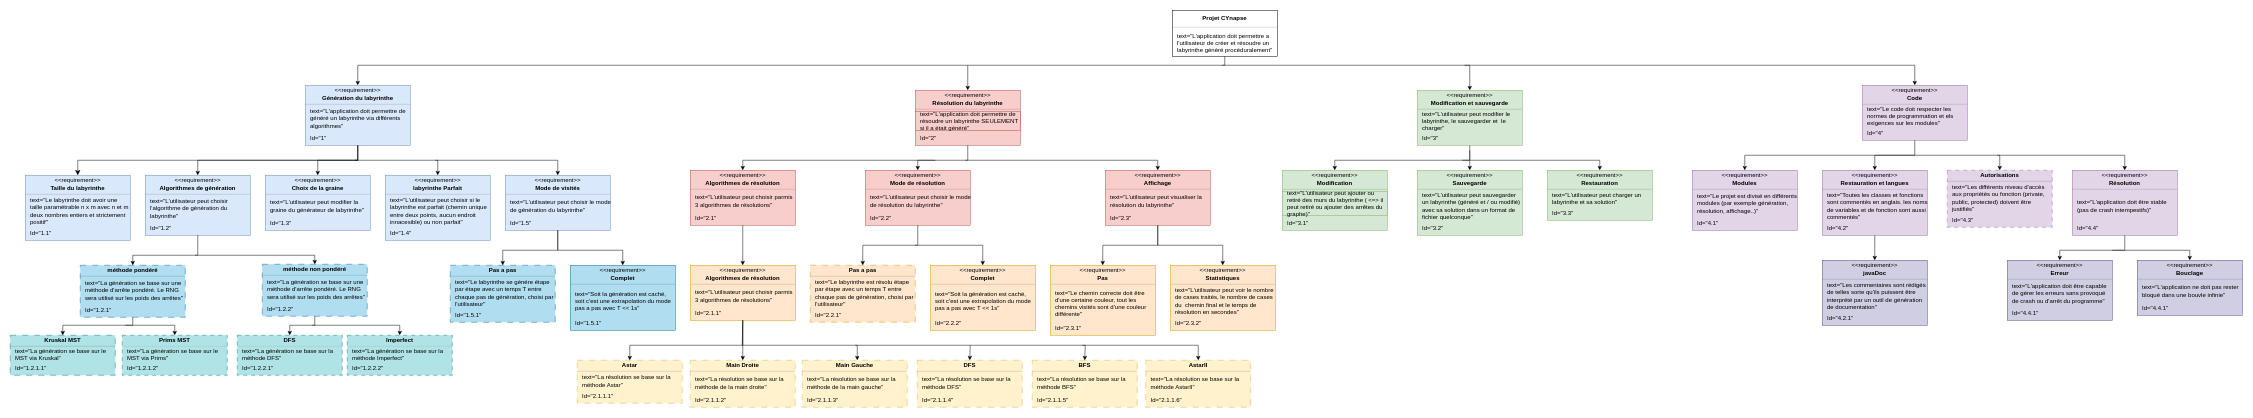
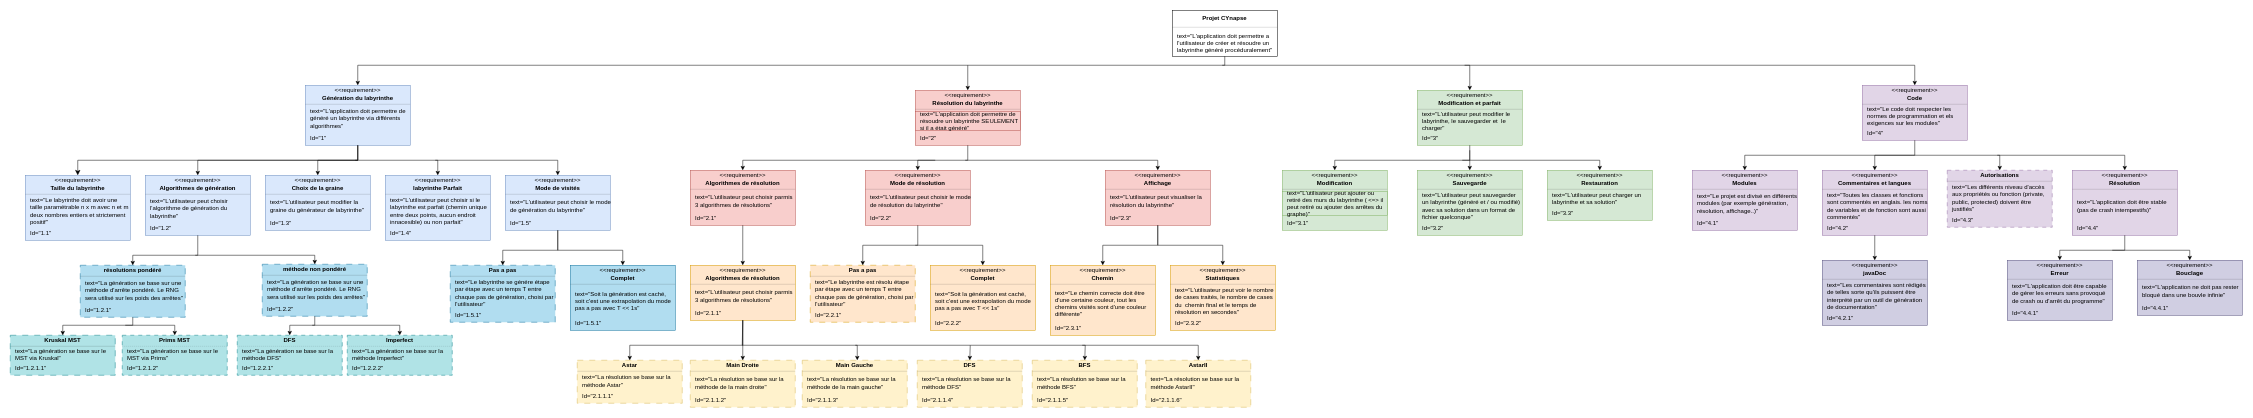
(1470, 103) -> (1470, 103)
(1875, 183) -> (1875, 183)
(133, 270) -> (133, 270)
(1103, 278) -> (1103, 278)
